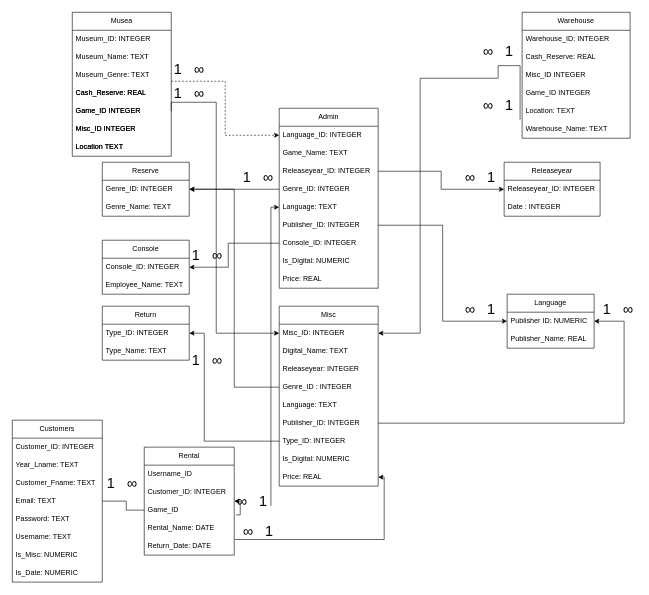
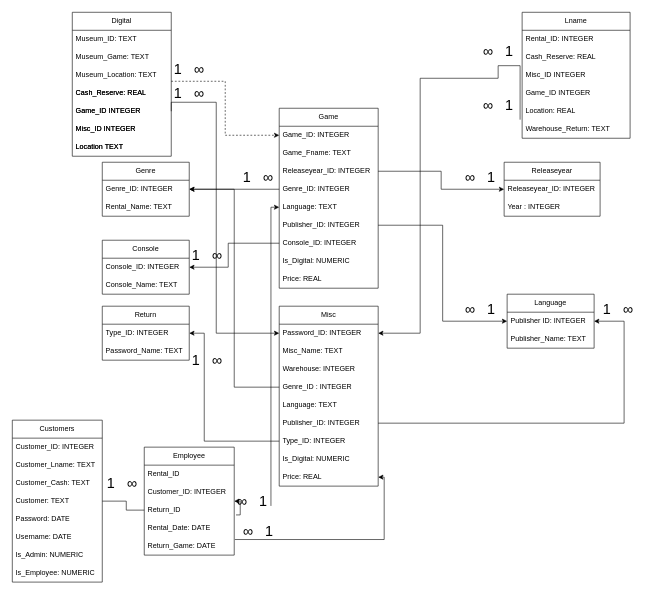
(122, 21) -> (122, 21)
(576, 21) -> (576, 21)
(110, 39) -> (104, 39)
(566, 39) -> (559, 39)
(108, 57) -> (108, 57)
(110, 75) -> (115, 75)
(551, 111) -> (551, 111)
(329, 117) -> (329, 117)
(564, 129) -> (568, 129)
(321, 135) -> (313, 135)
(311, 153) -> (313, 153)
(146, 171) -> (146, 171)
(136, 207) -> (137, 207)
(533, 207) -> (533, 207)
(141, 285) -> (139, 285)
(549, 321) -> (549, 321)
(312, 333) -> (321, 333)
(547, 339) -> (547, 339)
(134, 351) -> (142, 351)
(315, 351) -> (310, 351)
(320, 369) -> (317, 369)
(189, 456) -> (189, 456)
(46, 465) -> (54, 465)
(170, 474) -> (165, 474)
(54, 483) -> (52, 483)
(34, 501) -> (42, 501)
(162, 510) -> (166, 510)
(43, 519) -> (43, 519)
(179, 528) -> (179, 528)
(43, 537) -> (43, 537)
(180, 546) -> (180, 546)
(45, 555) -> (47, 555)
(46, 573) -> (53, 573)
